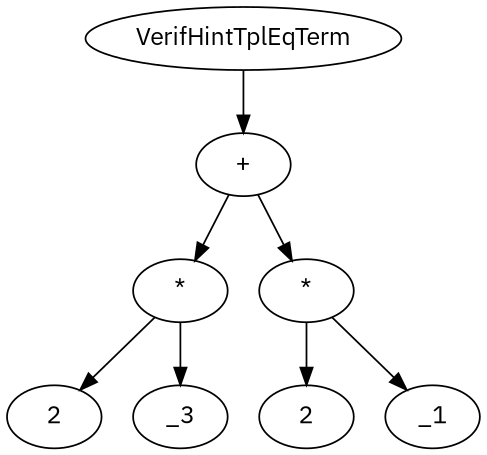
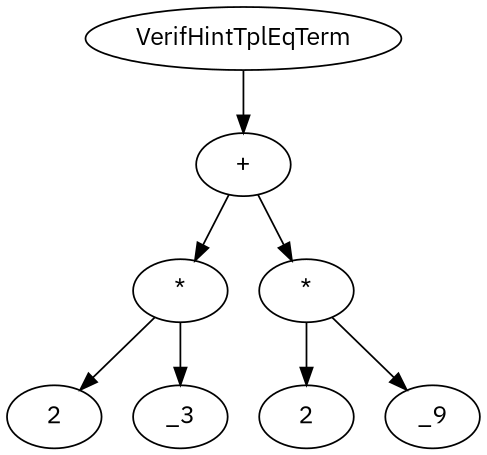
(433, 417) -> (433, 417)
